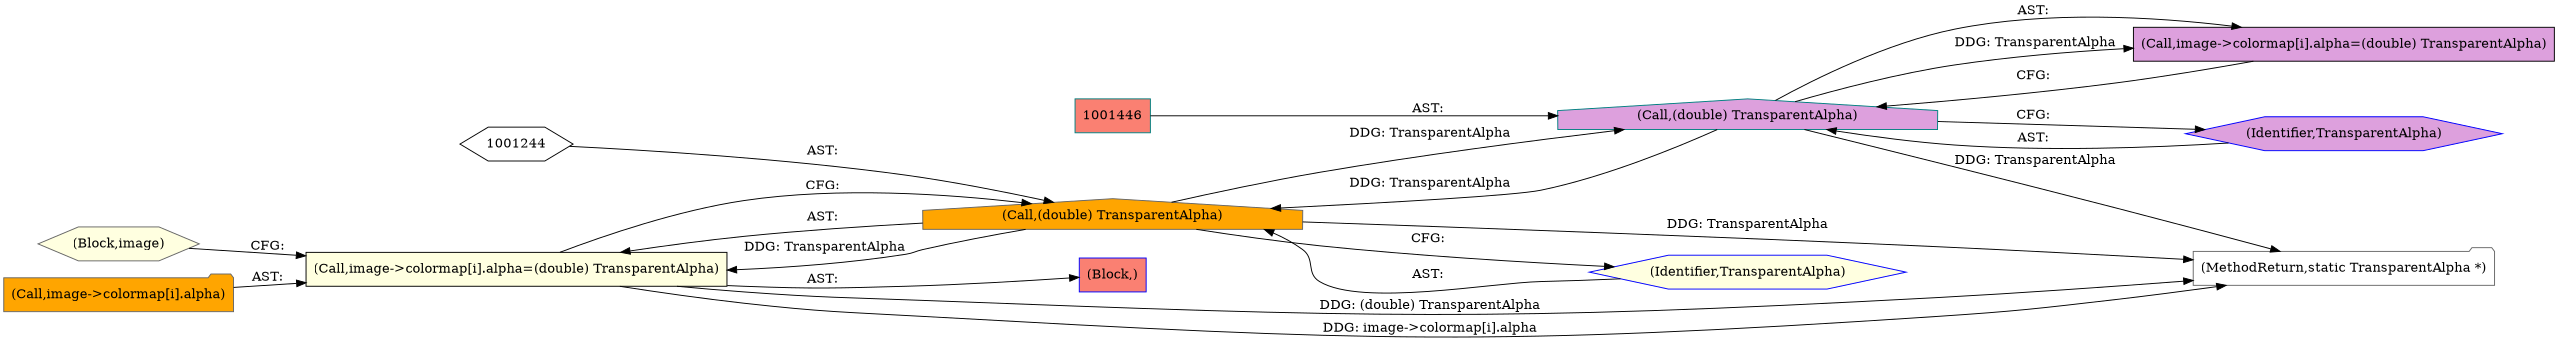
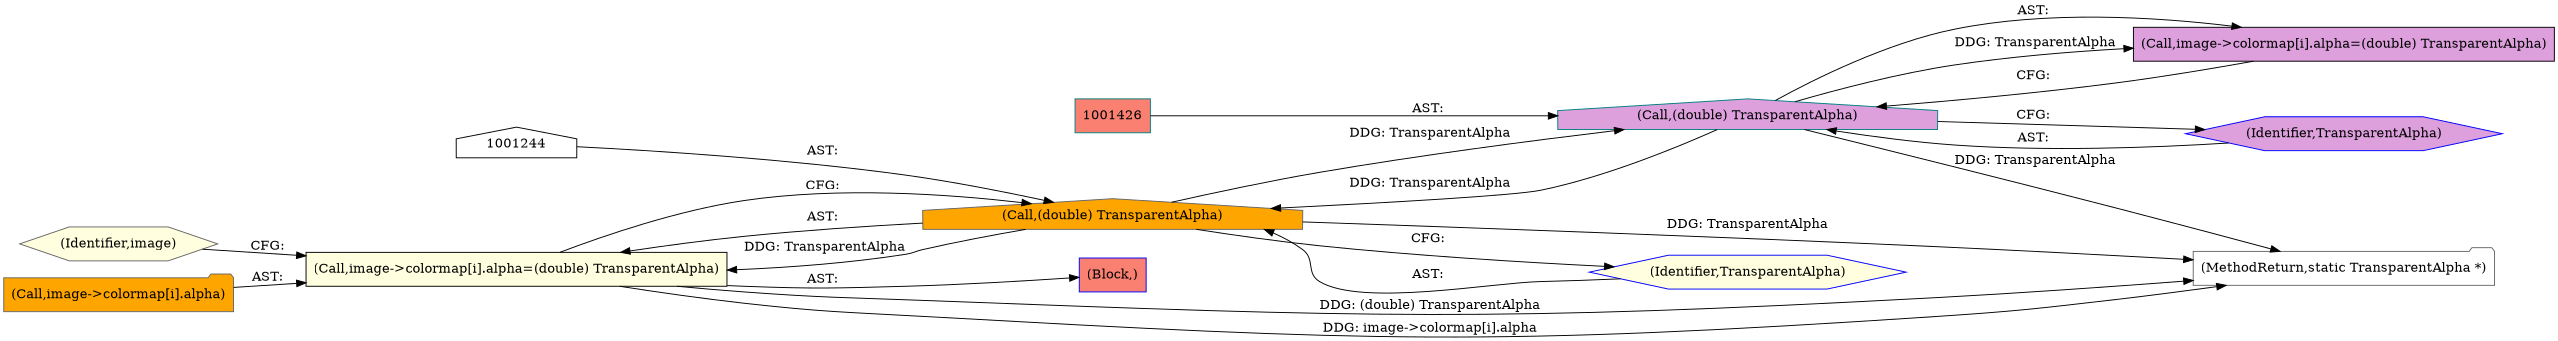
(1113, 116) -> (1113, 116)
(517, 144) -> (517, 144)
(119, 244) -> (119, 244)
